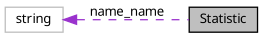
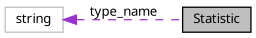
(126, 12) -> (123, 12)
